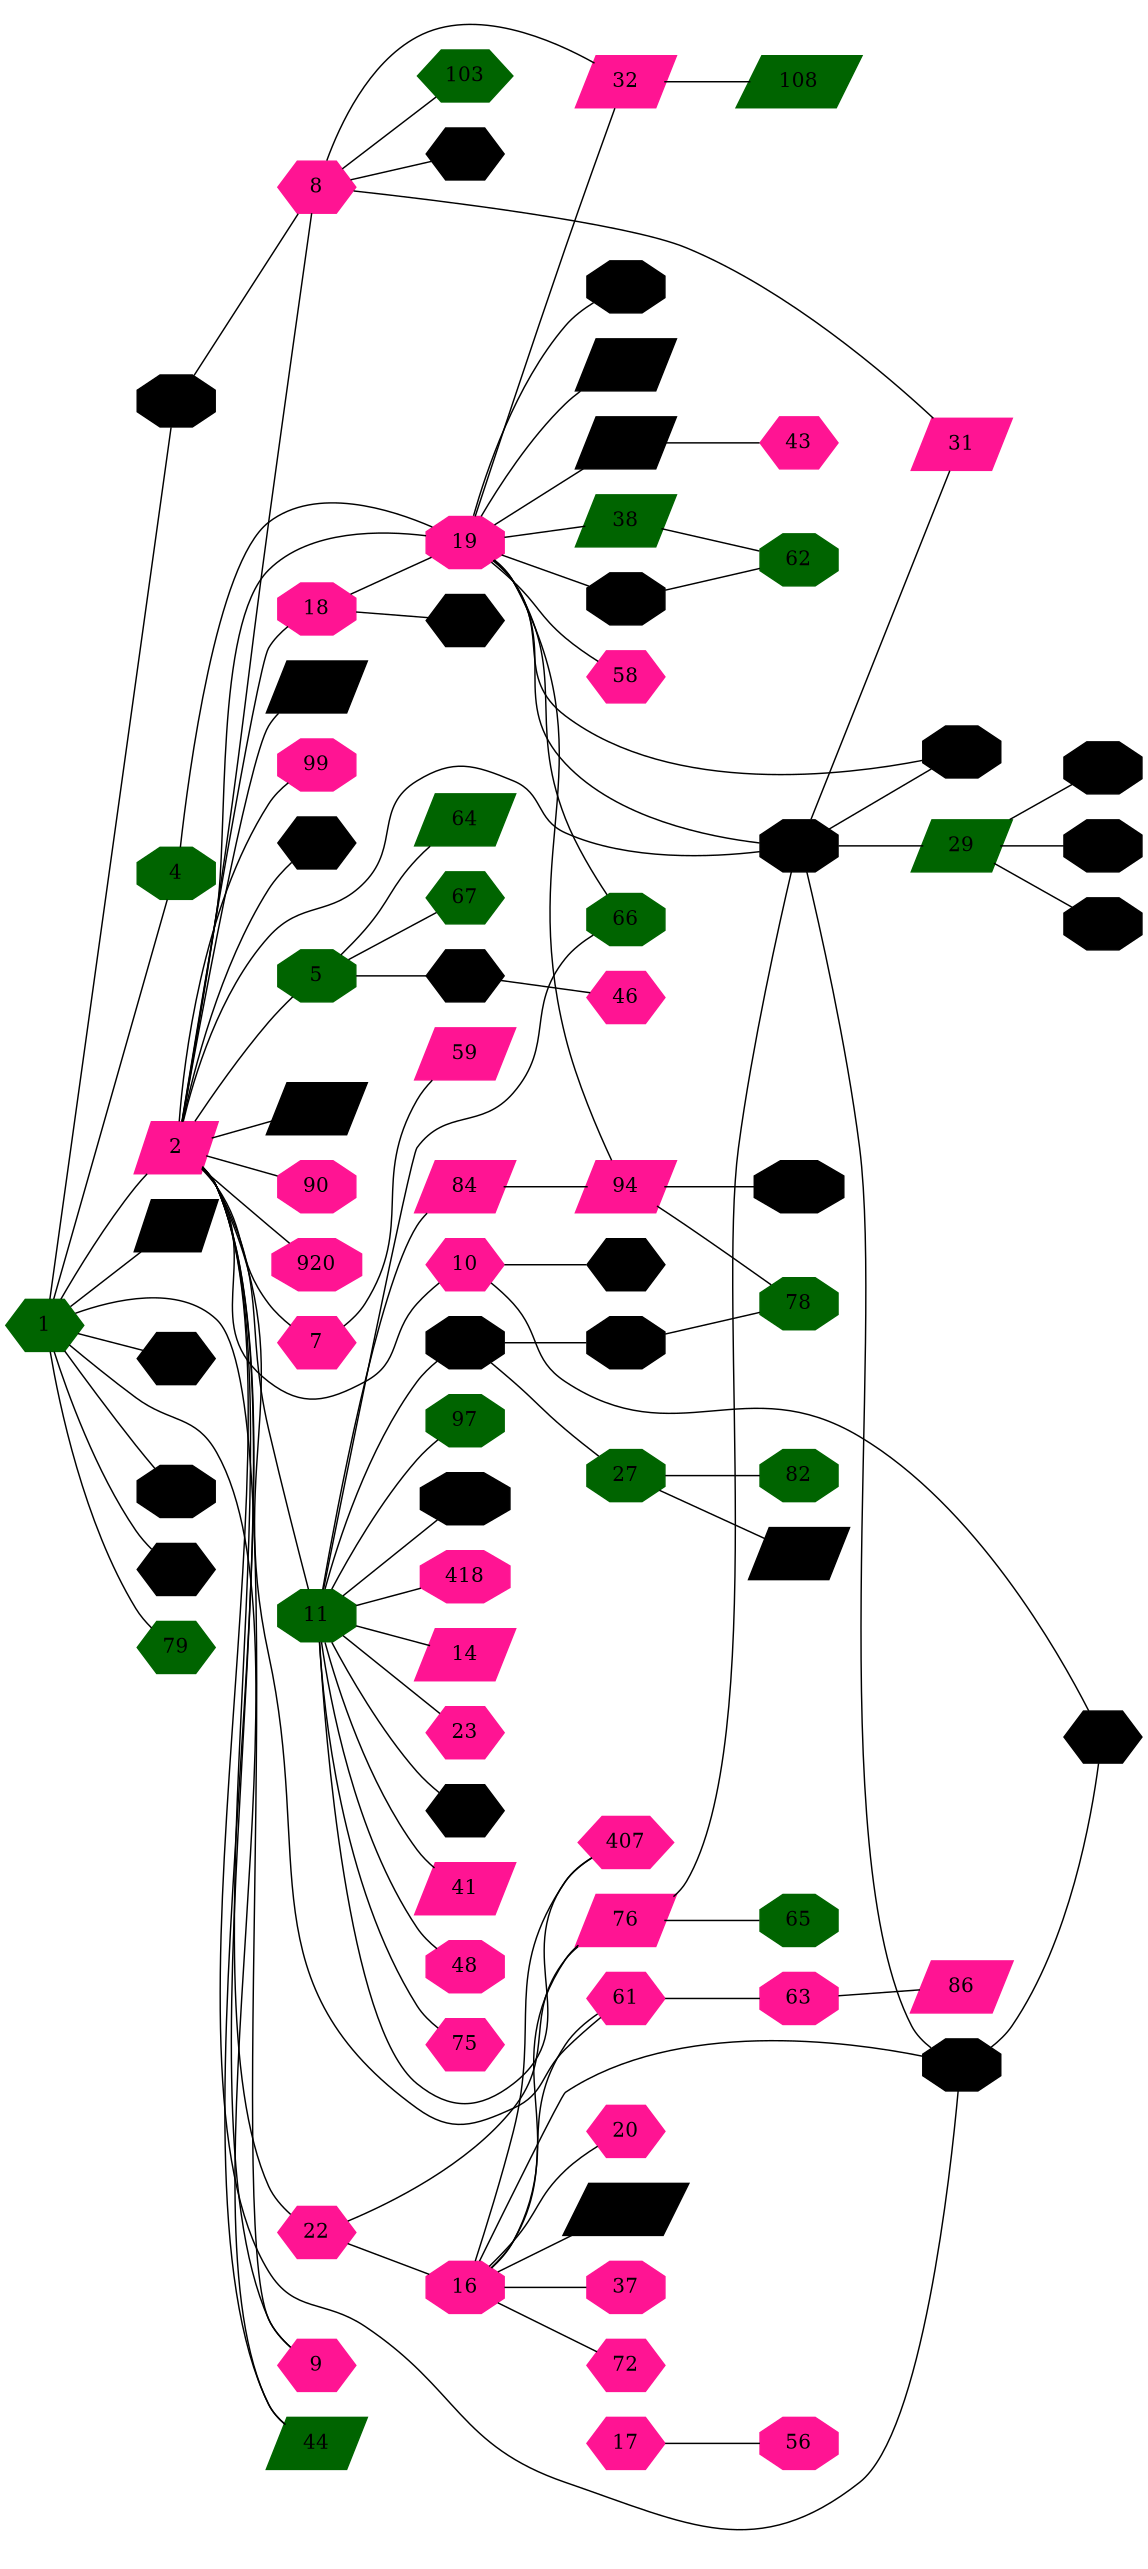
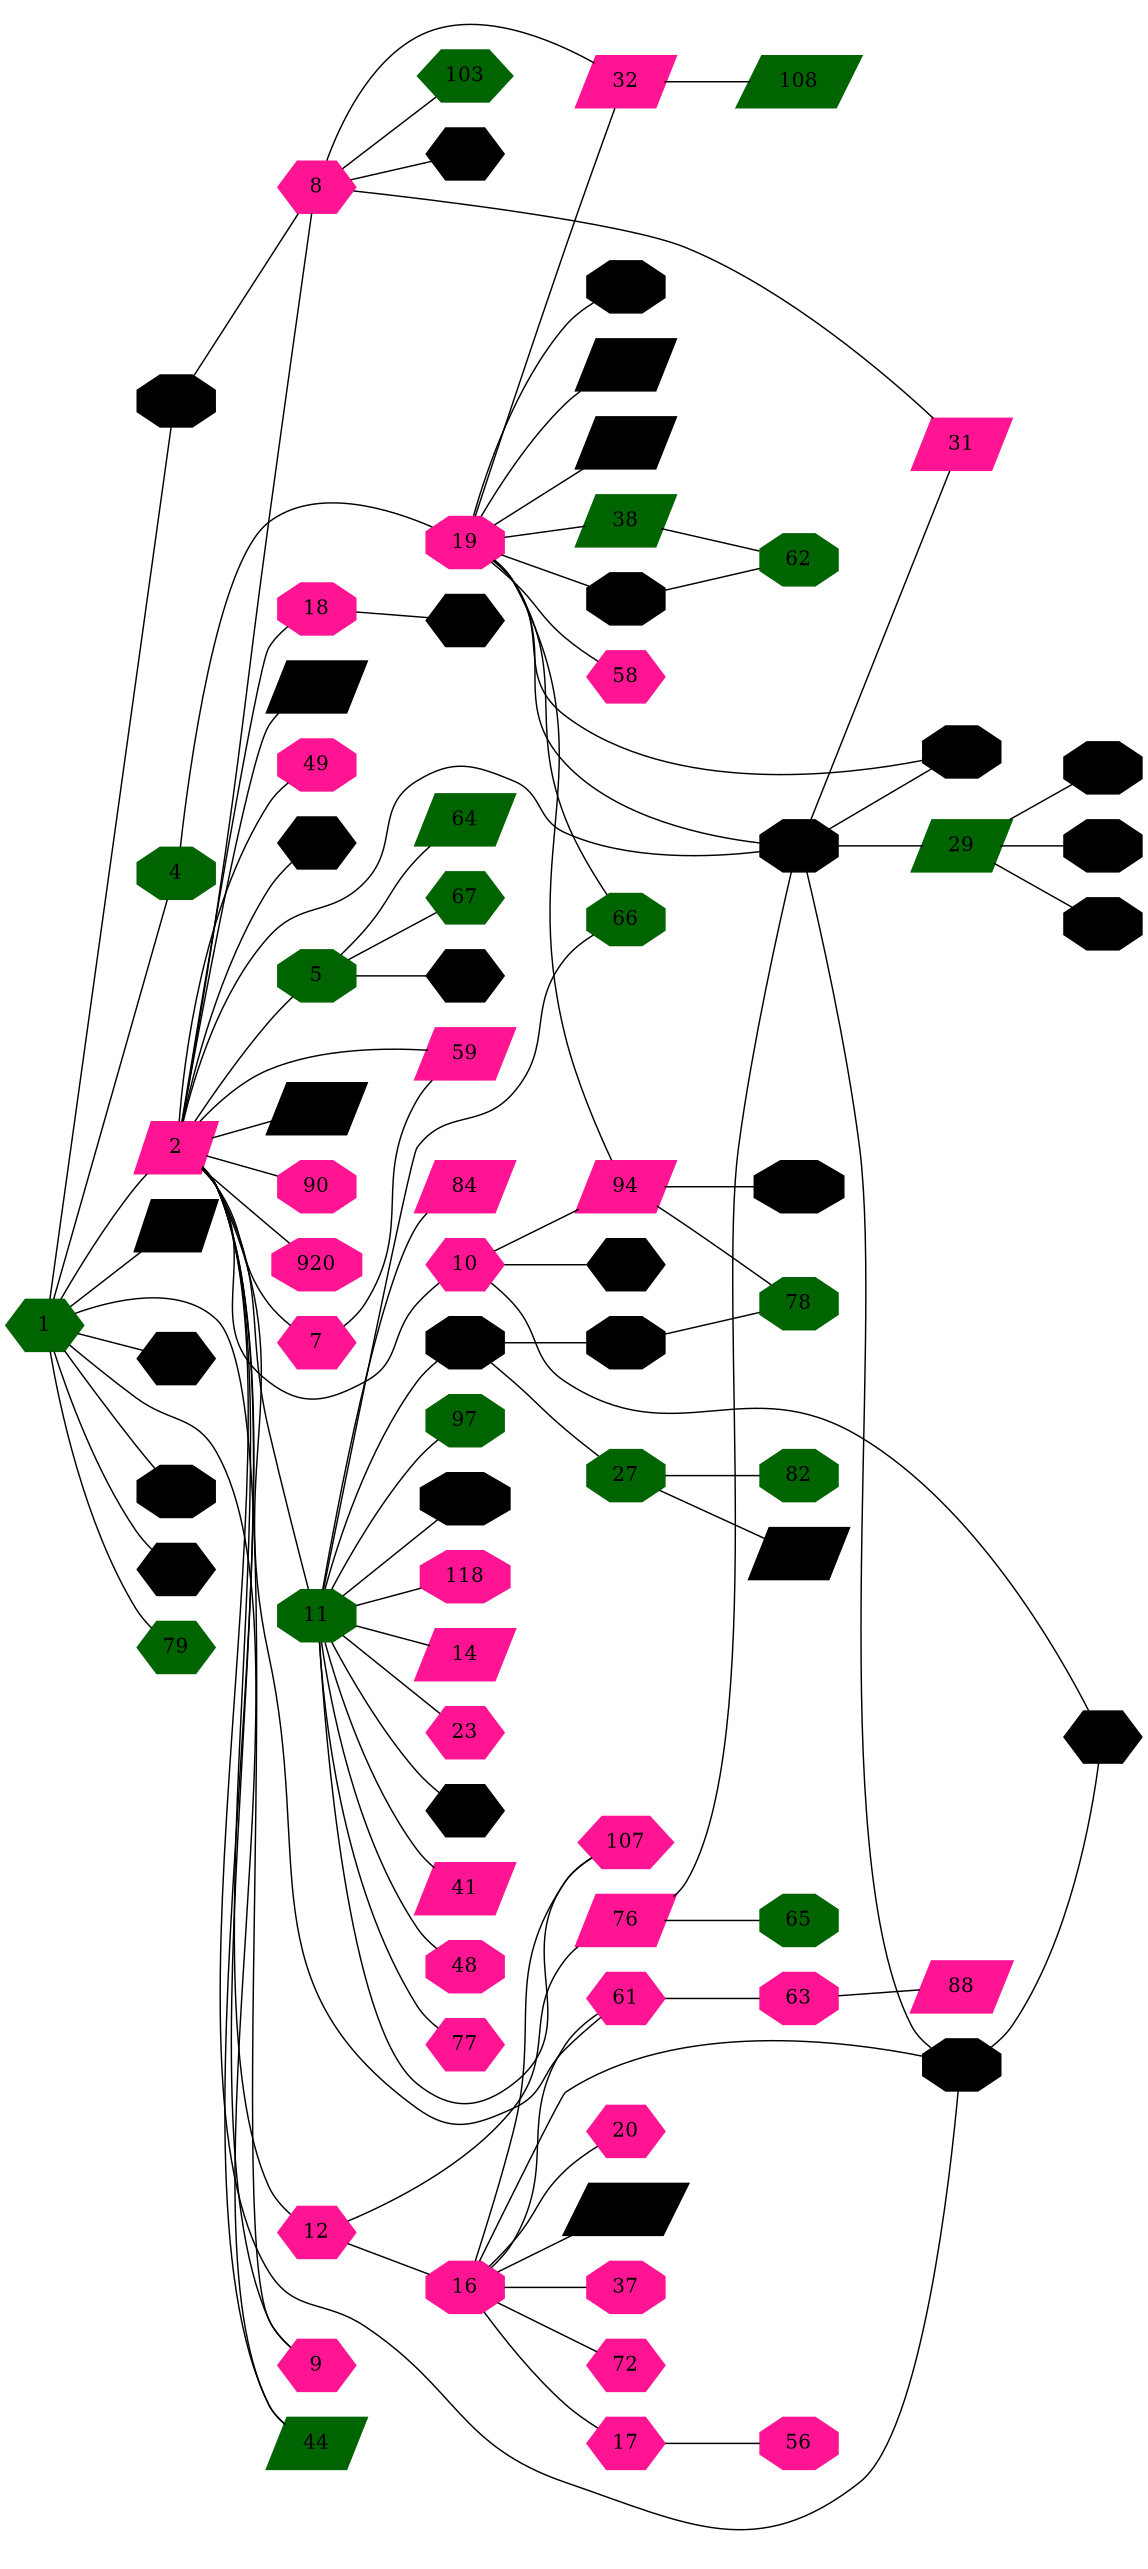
(799, 443) -> none
(391, 576) -> none
(225, 760) -> (304, 1059)
(317, 765) -> (317, 765)
(626, 998) -> none
(546, 1187) -> (536, 1230)
(465, 1577) -> (465, 1577)
(626, 1843) -> (626, 1843)
(962, 1987) -> (962, 1987)
(465, 2045) -> (465, 2045)
(536, 2107) -> (536, 2375)
(317, 2233) -> (317, 2233)
